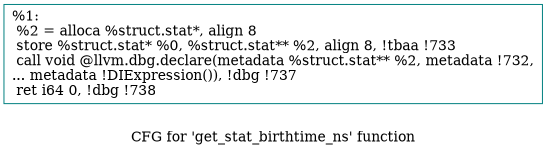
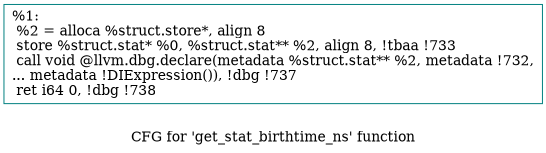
(134, 31) -> (139, 31)
